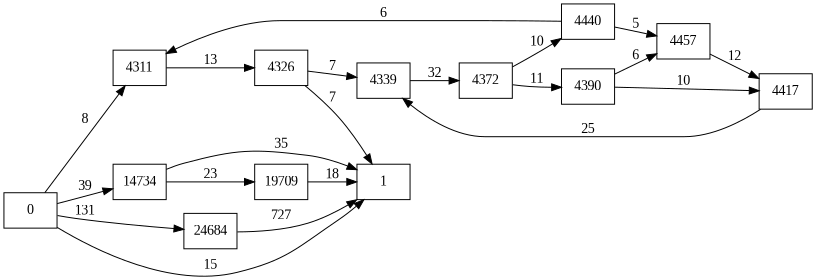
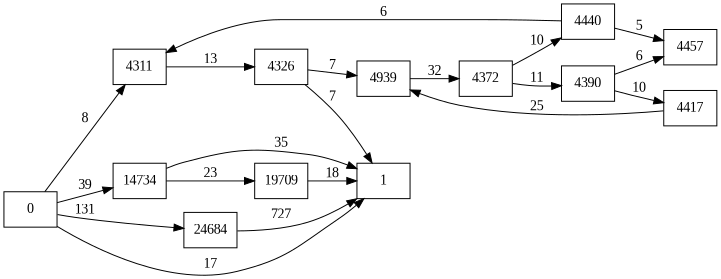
(730, 64) -> none
(384, 81) -> (384, 79)
(210, 265) -> (210, 264)
